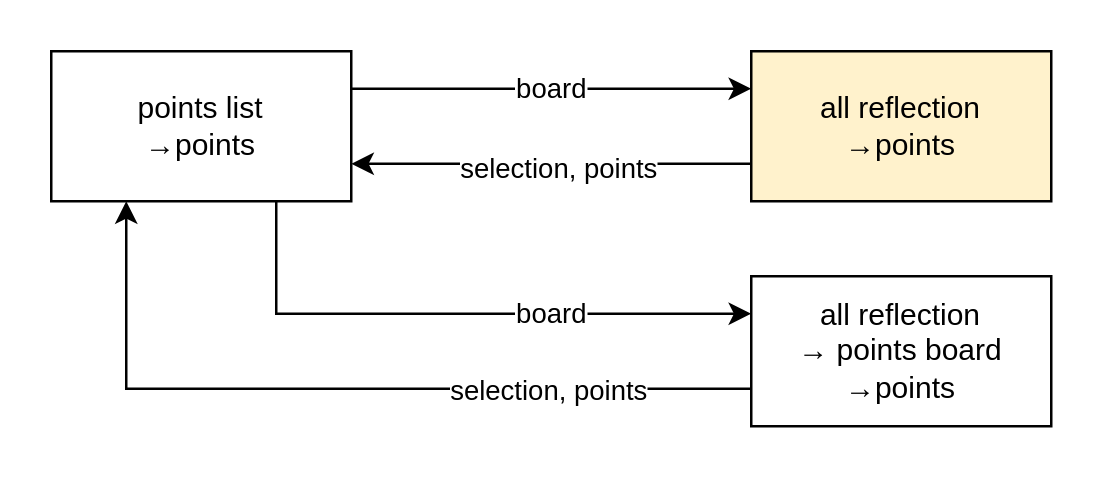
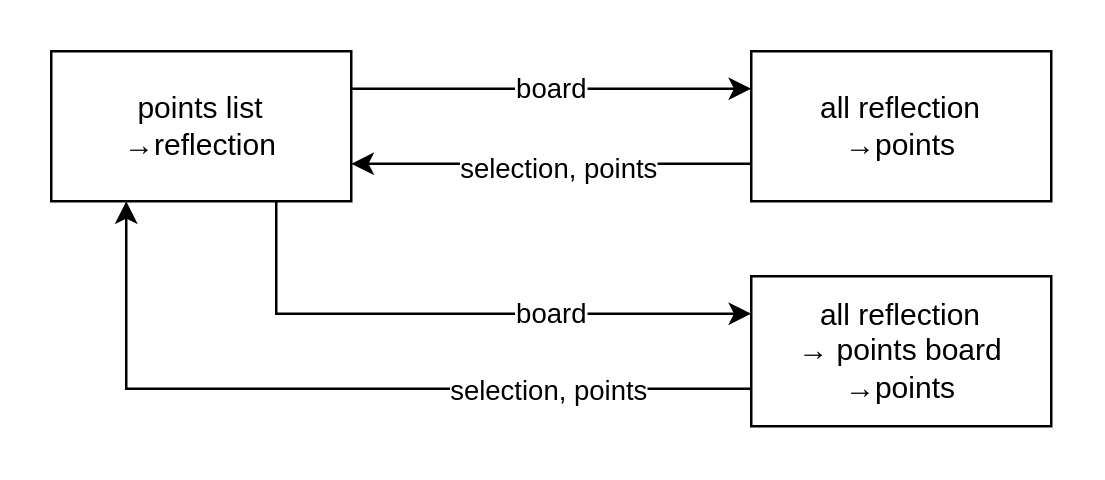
(201, 126) -> (201, 126)
(901, 126) -> (901, 126)
